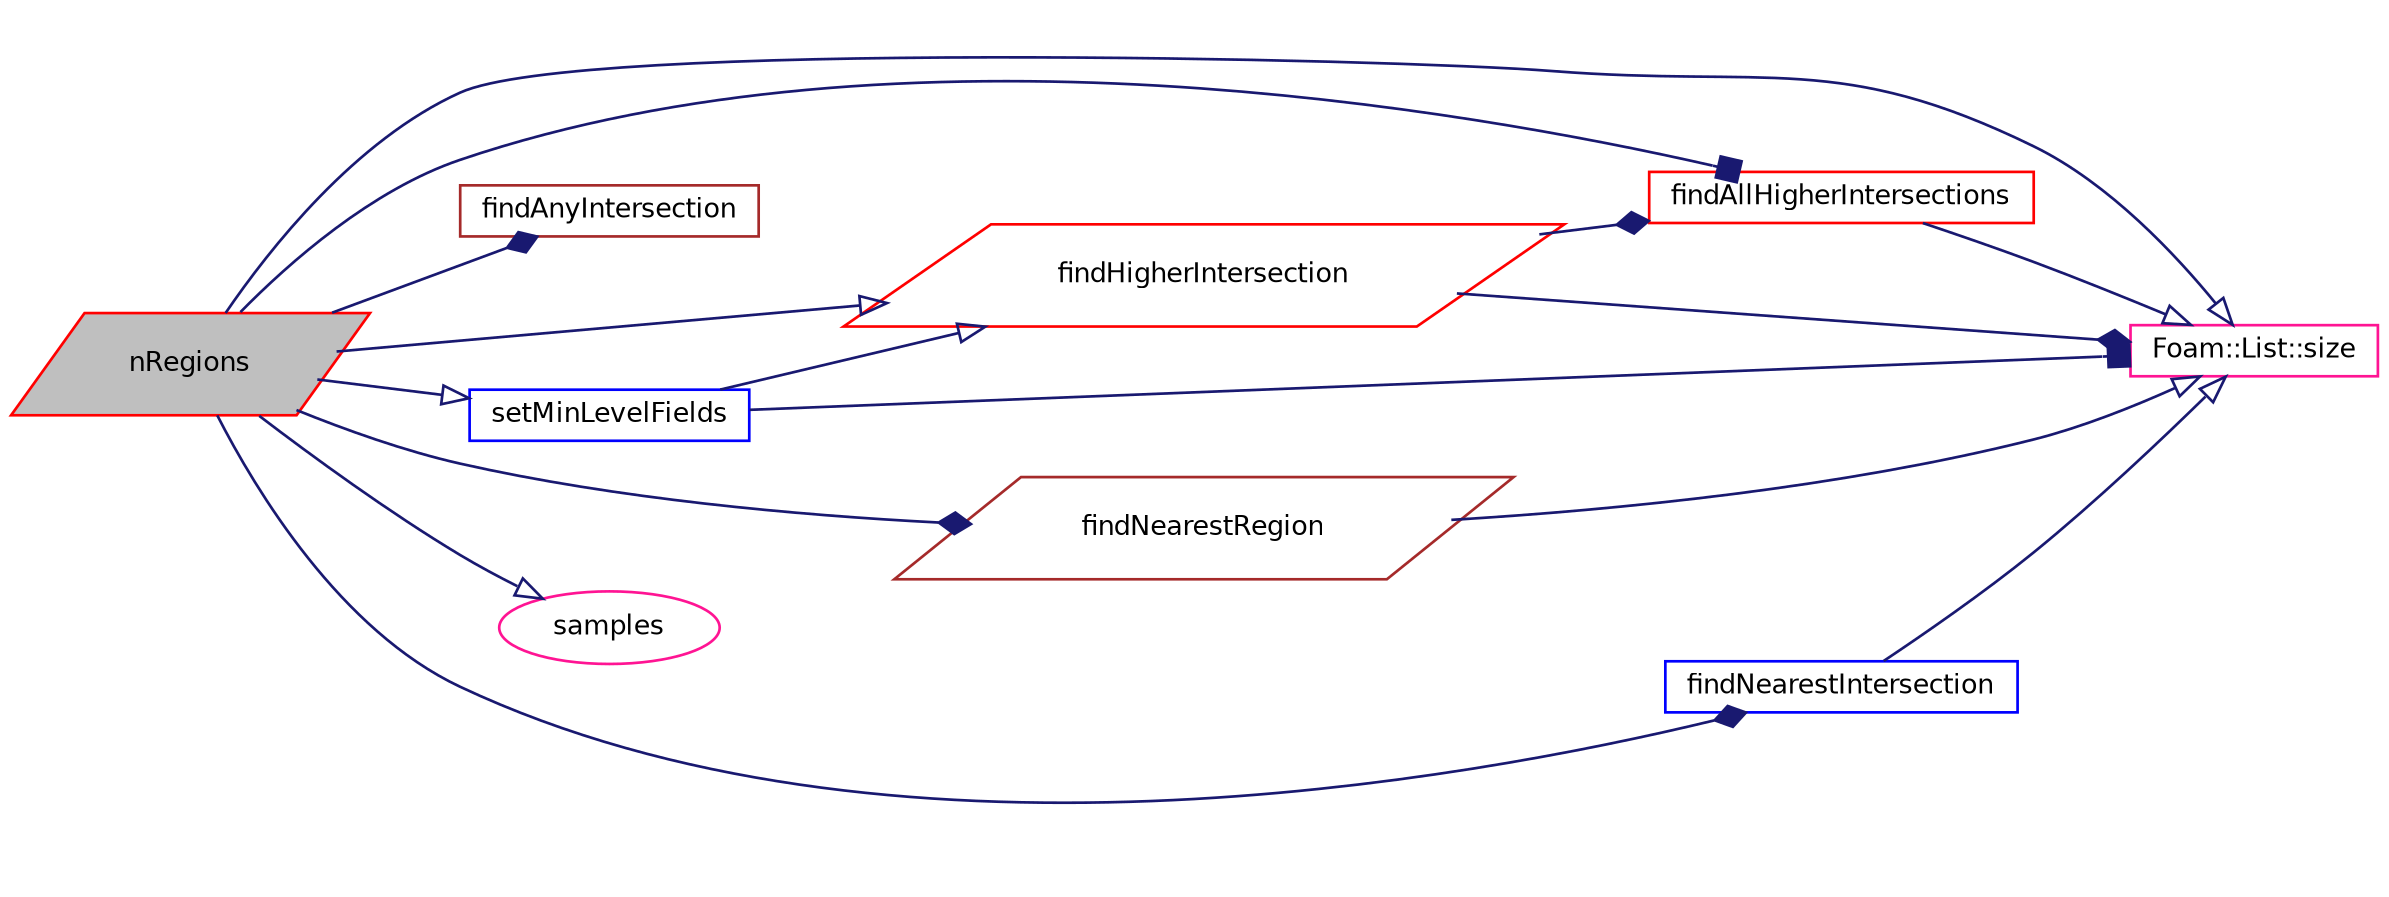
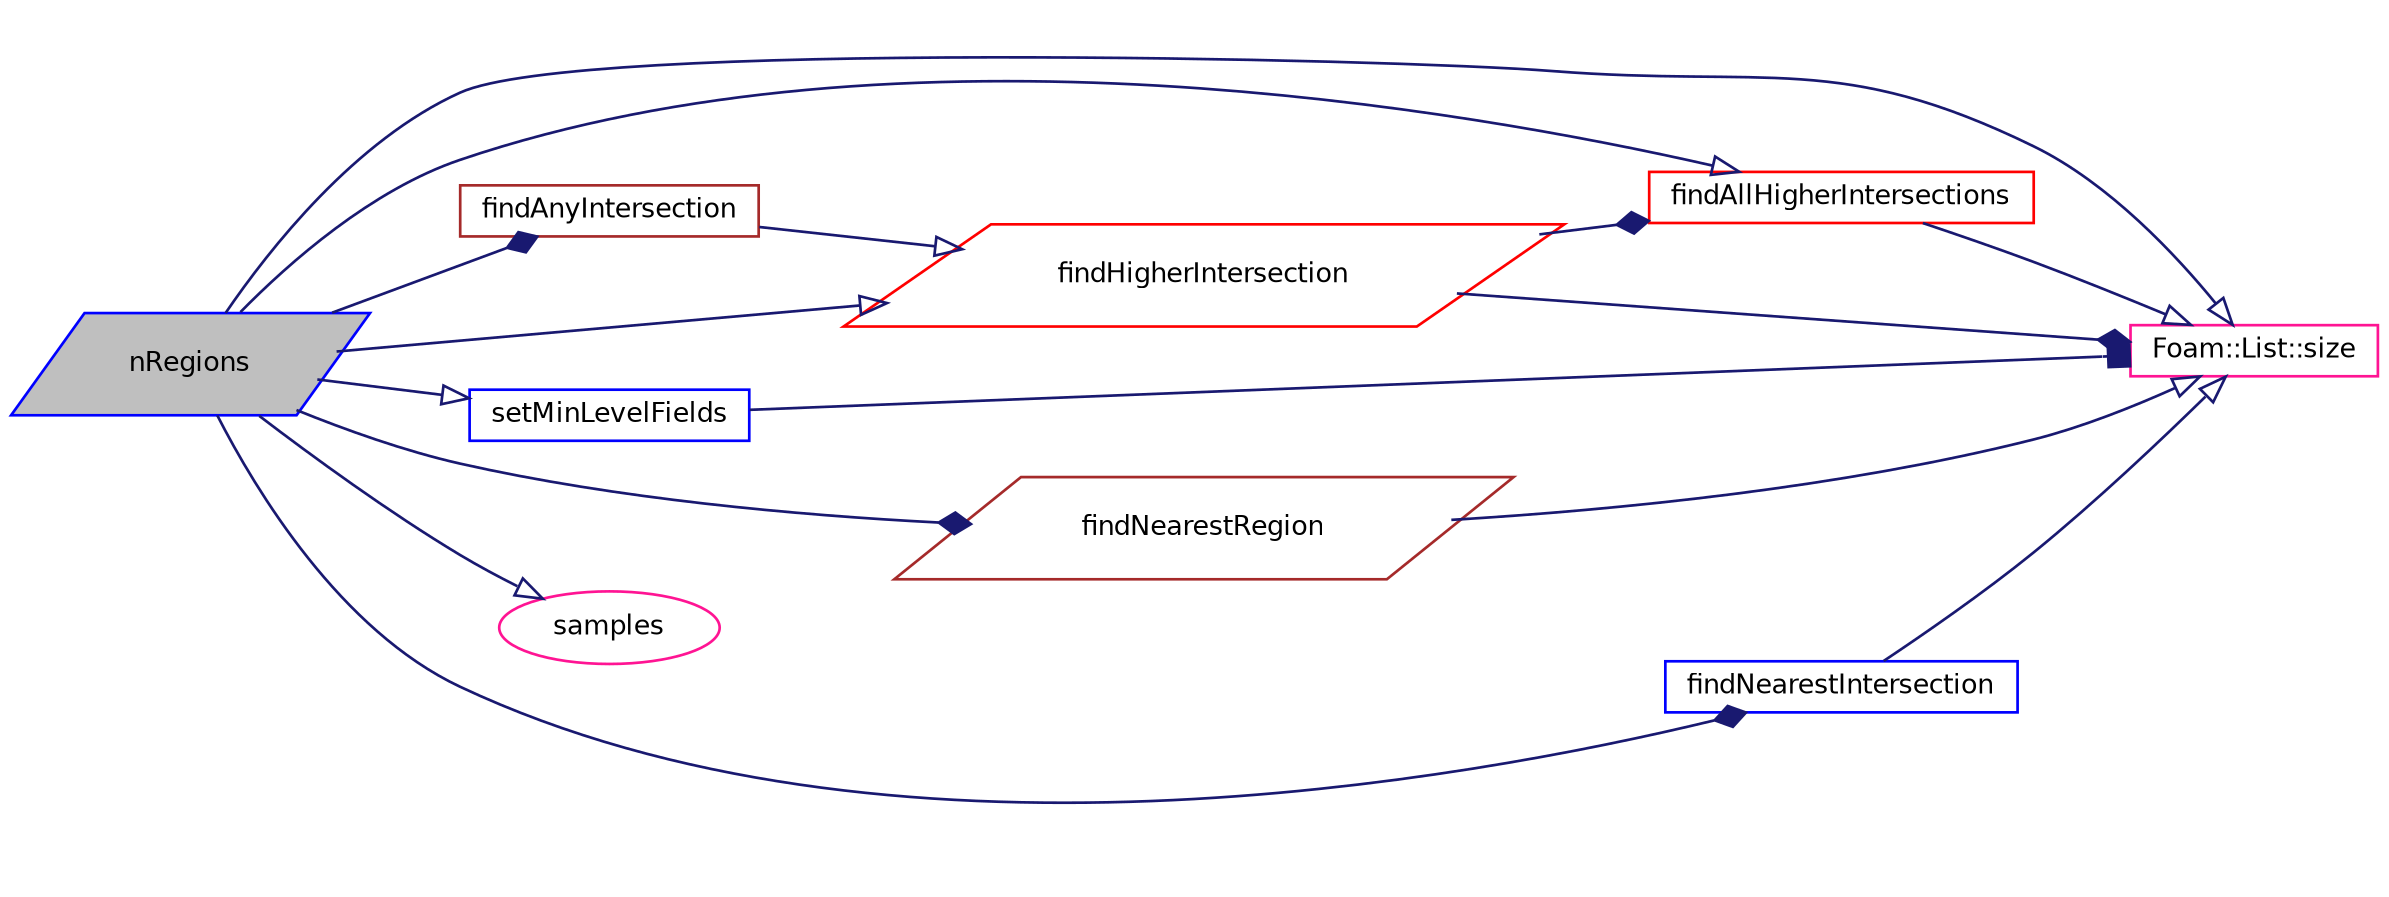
(951, 83) -> (951, 83)
(839, 361) -> (847, 237)
(191, 364) -> (191, 364)
